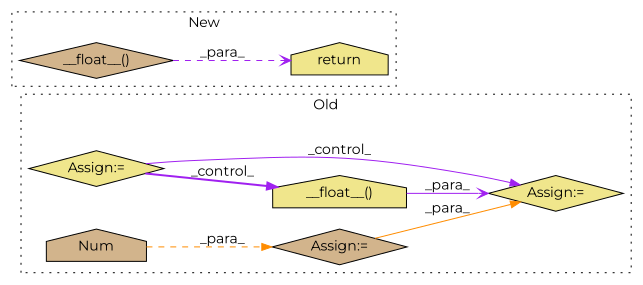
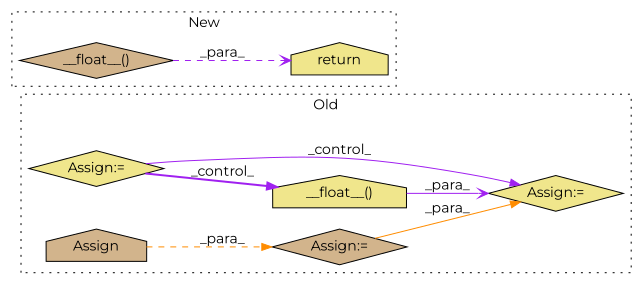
(96, 247) -> (96, 247)
